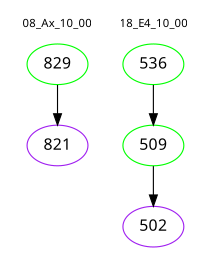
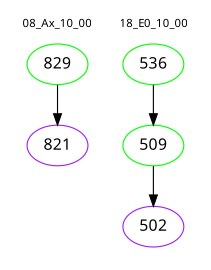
(154, 24) -> (154, 24)
